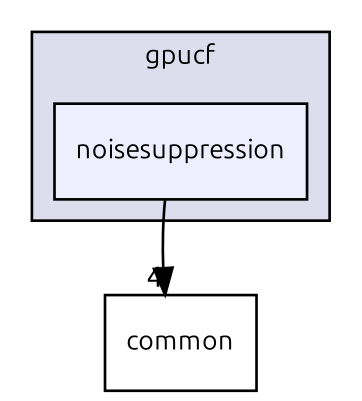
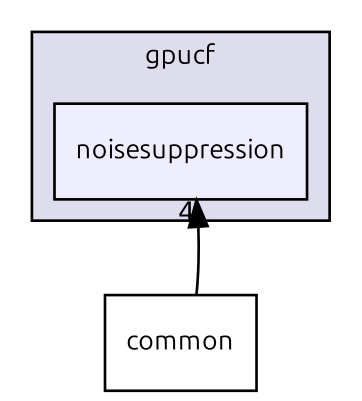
(163, 238) -> (199, 261)
